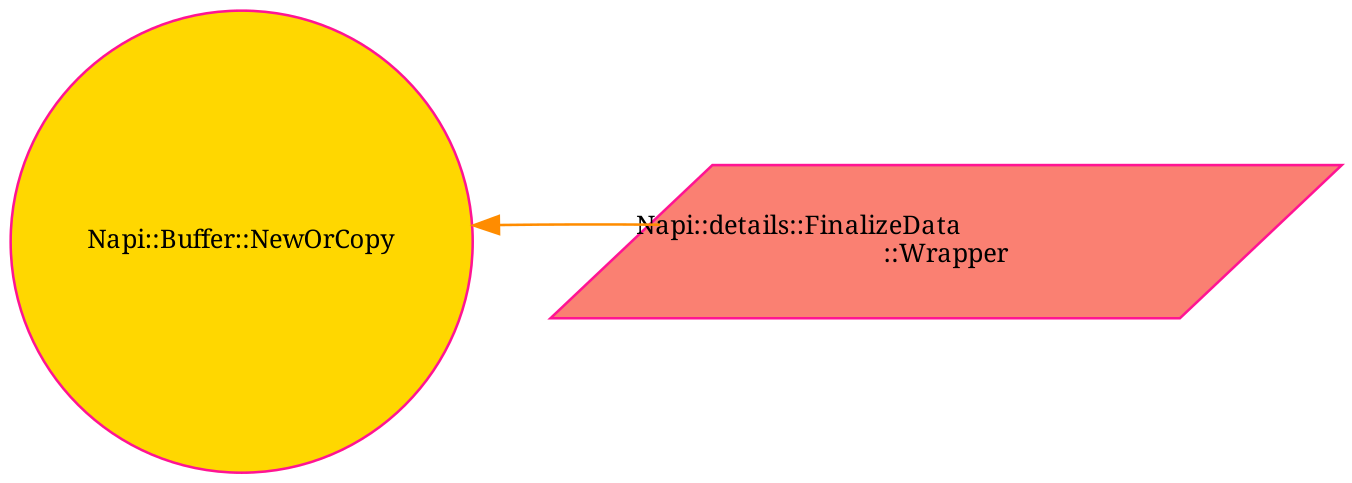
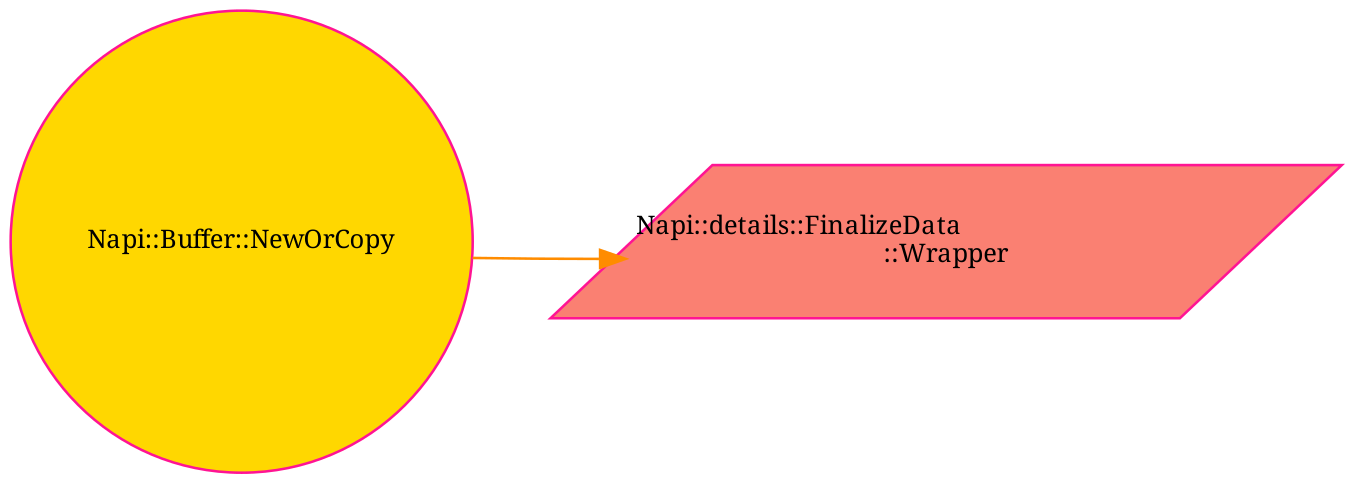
(580, 224) -> (536, 259)
